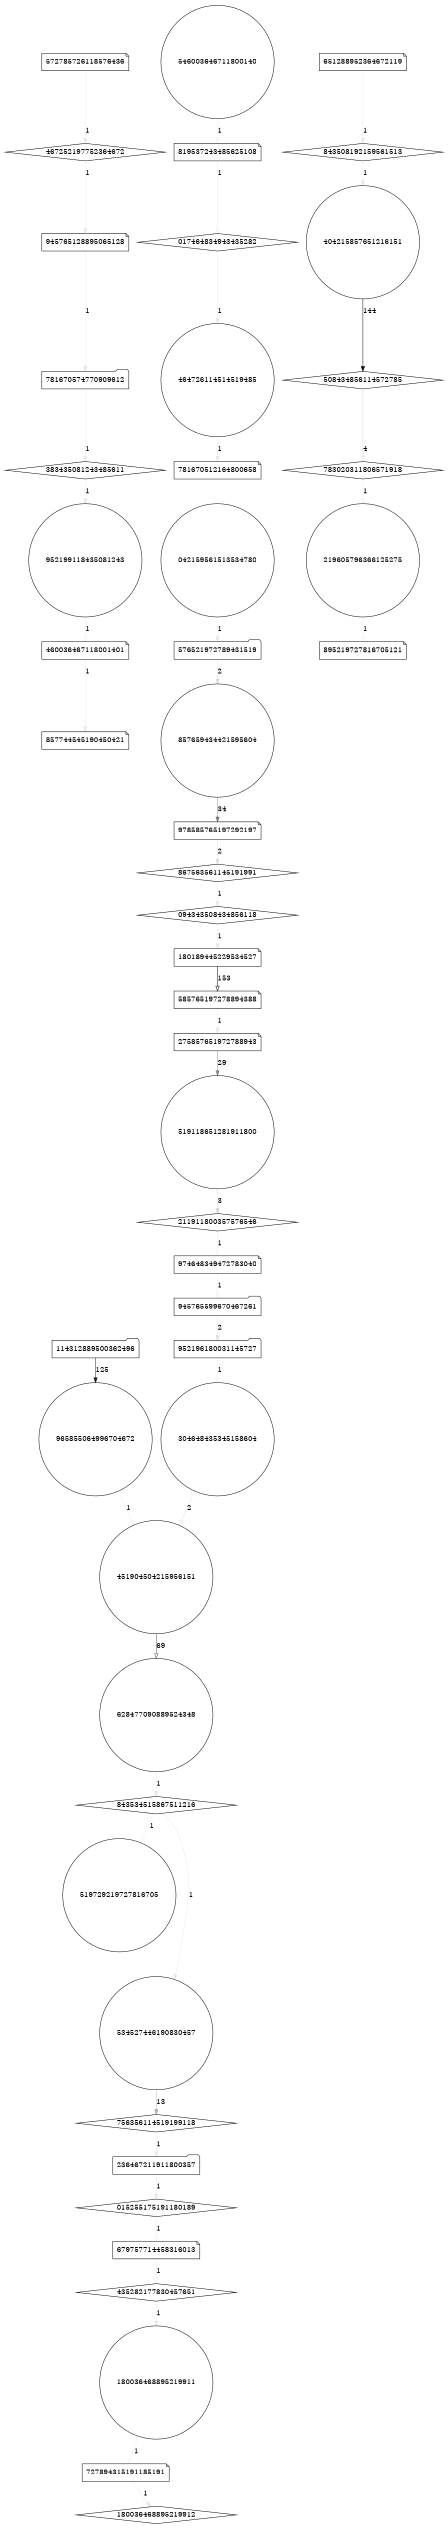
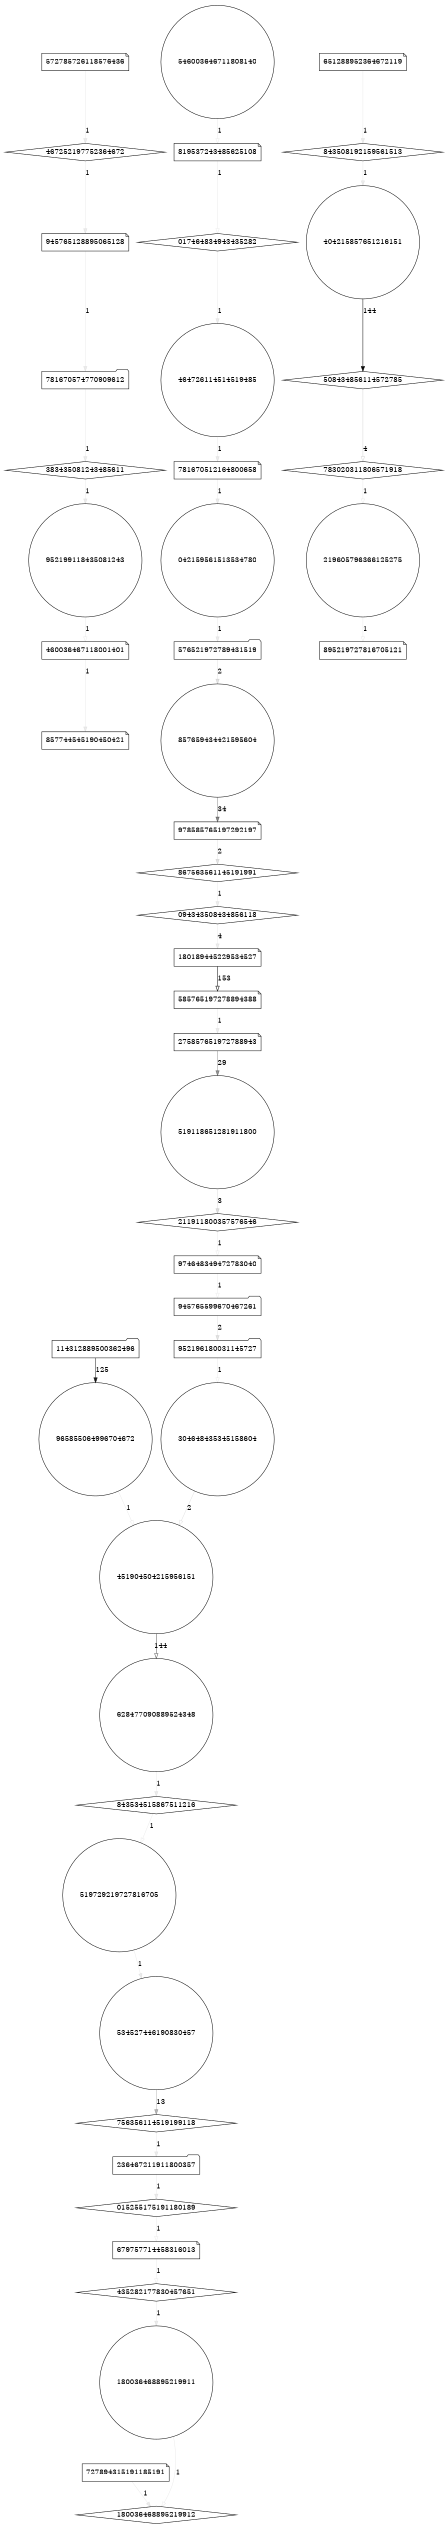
(218, 62) -> (218, 62)
none -> (218, 489)
(220, 936) -> (220, 936)
(161, 1646) -> (161, 1646)
(189, 1891) -> (137, 1962)
(134, 2448) -> (175, 2470)
